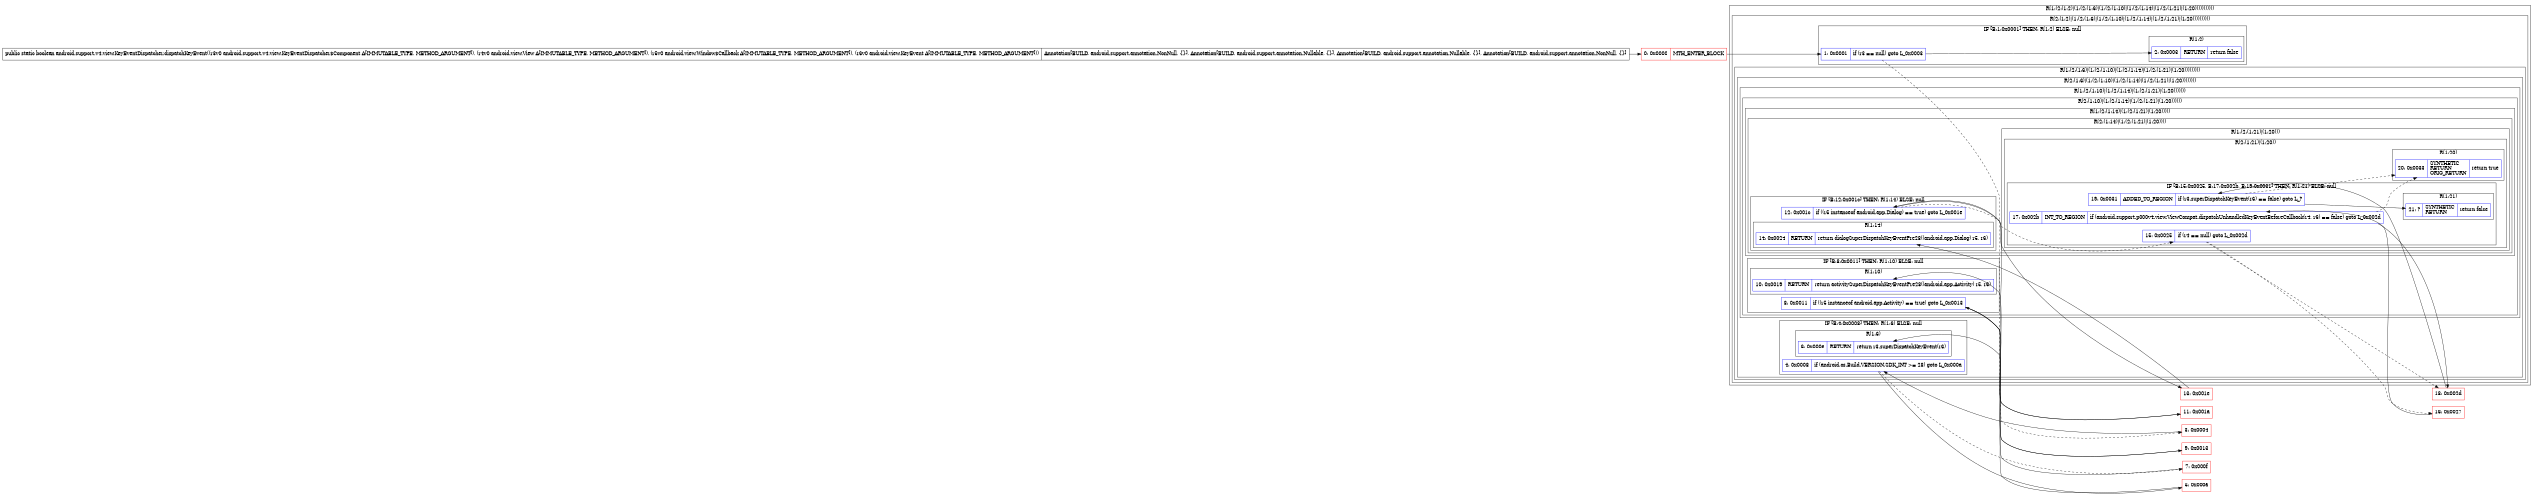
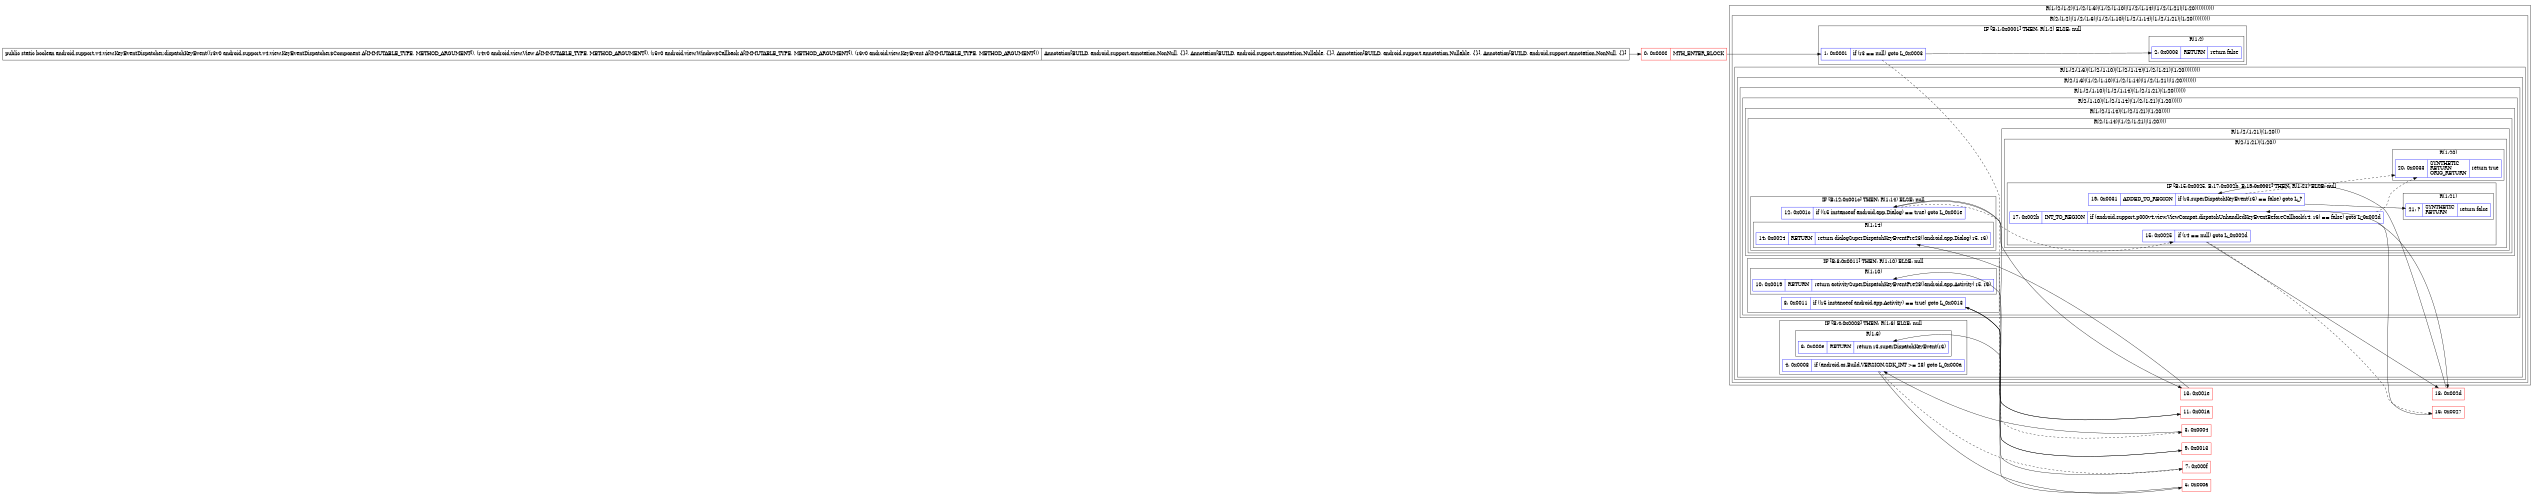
(2315, 311) -> (2315, 311)
